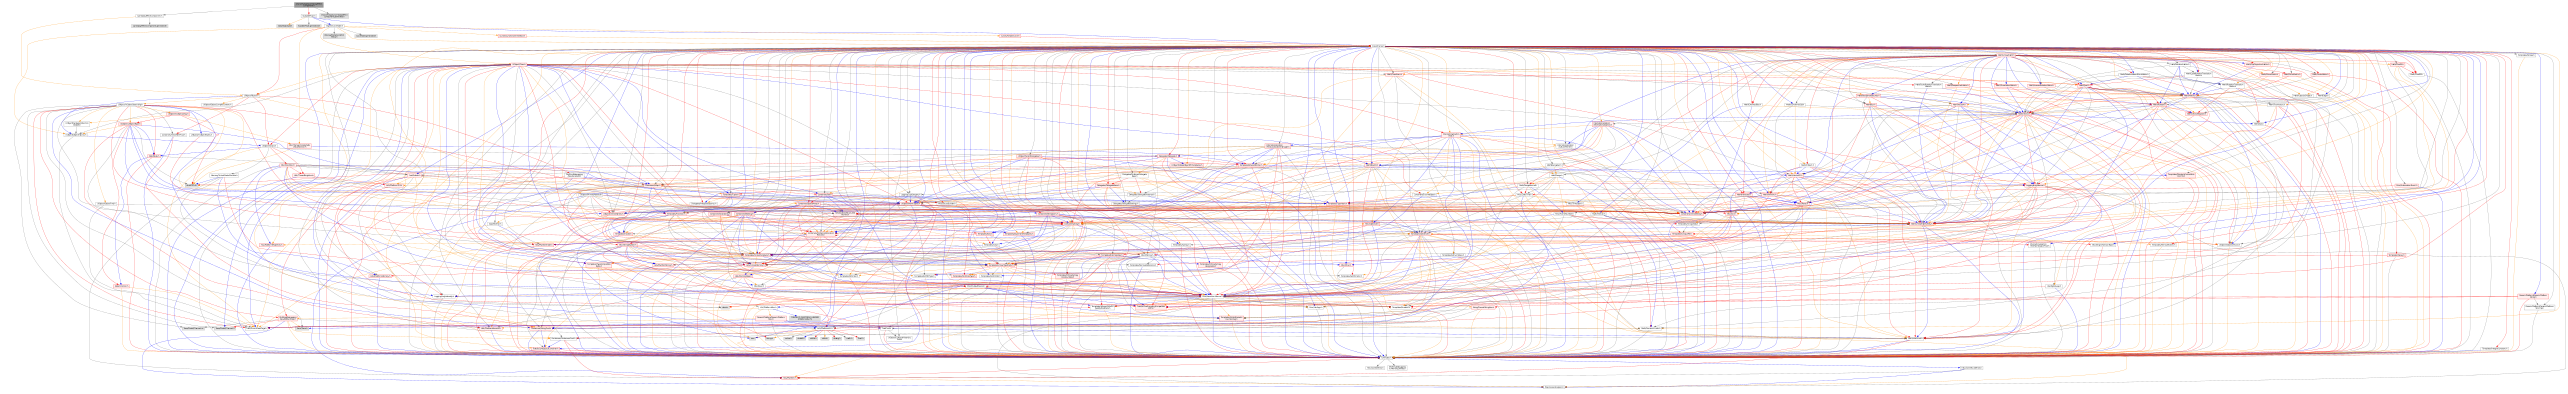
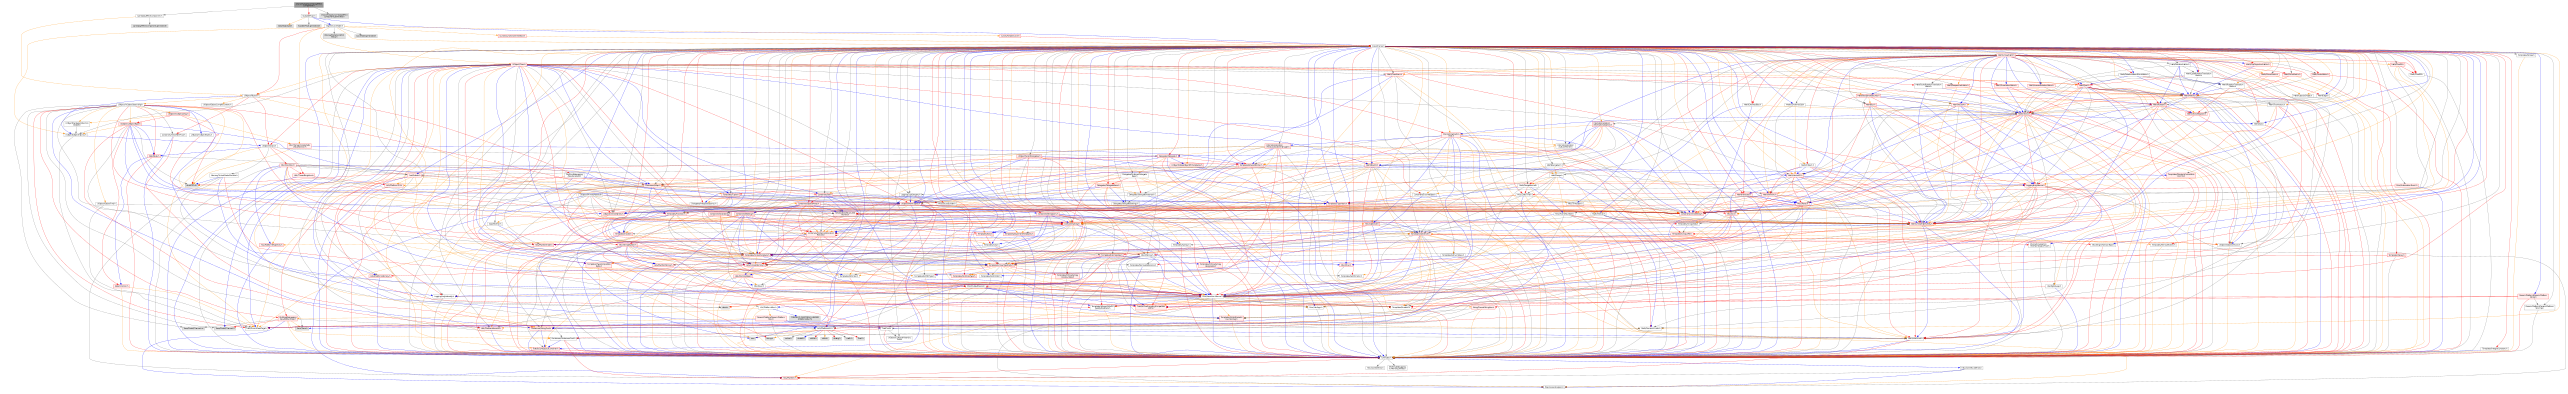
(1182, 171) -> (1182, 171)
(1221, 185) -> (1162, 194)
